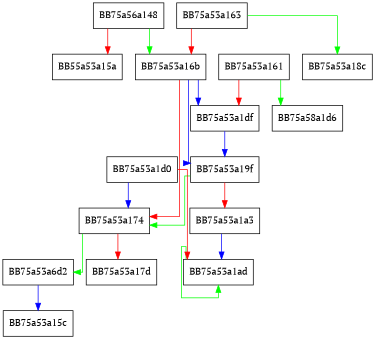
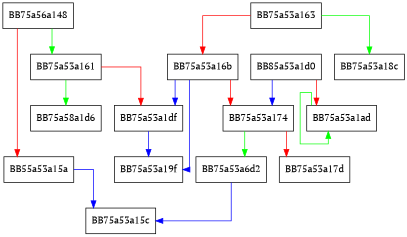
(150, 38) -> (52, 38)
(142, 170) -> (286, 67)
none -> (94, 175)
(225, 221) -> none
(182, 225) -> none
